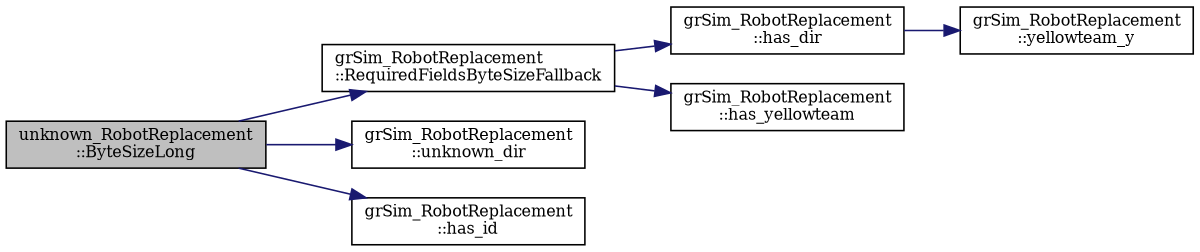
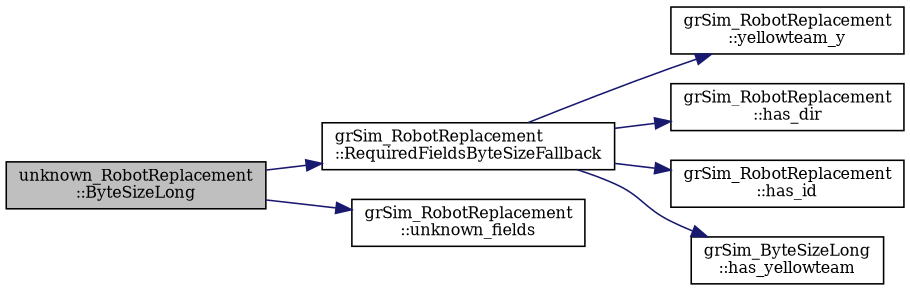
(924, 30) -> (612, 90)
(787, 107) -> (787, 260)
(468, 145) -> (468, 223)
(295, 181) -> (635, 166)
